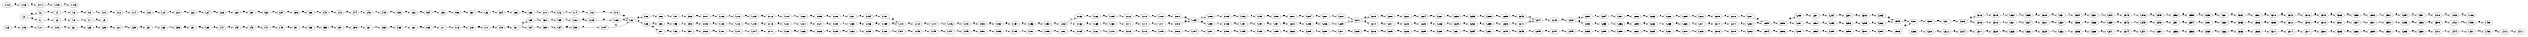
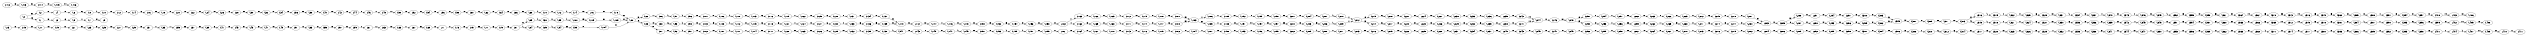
(1905, 27) -> (1905, 32)
